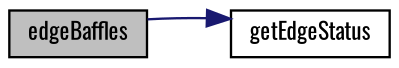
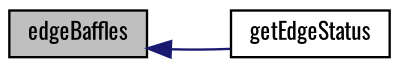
(177, 18) -> (201, 50)
